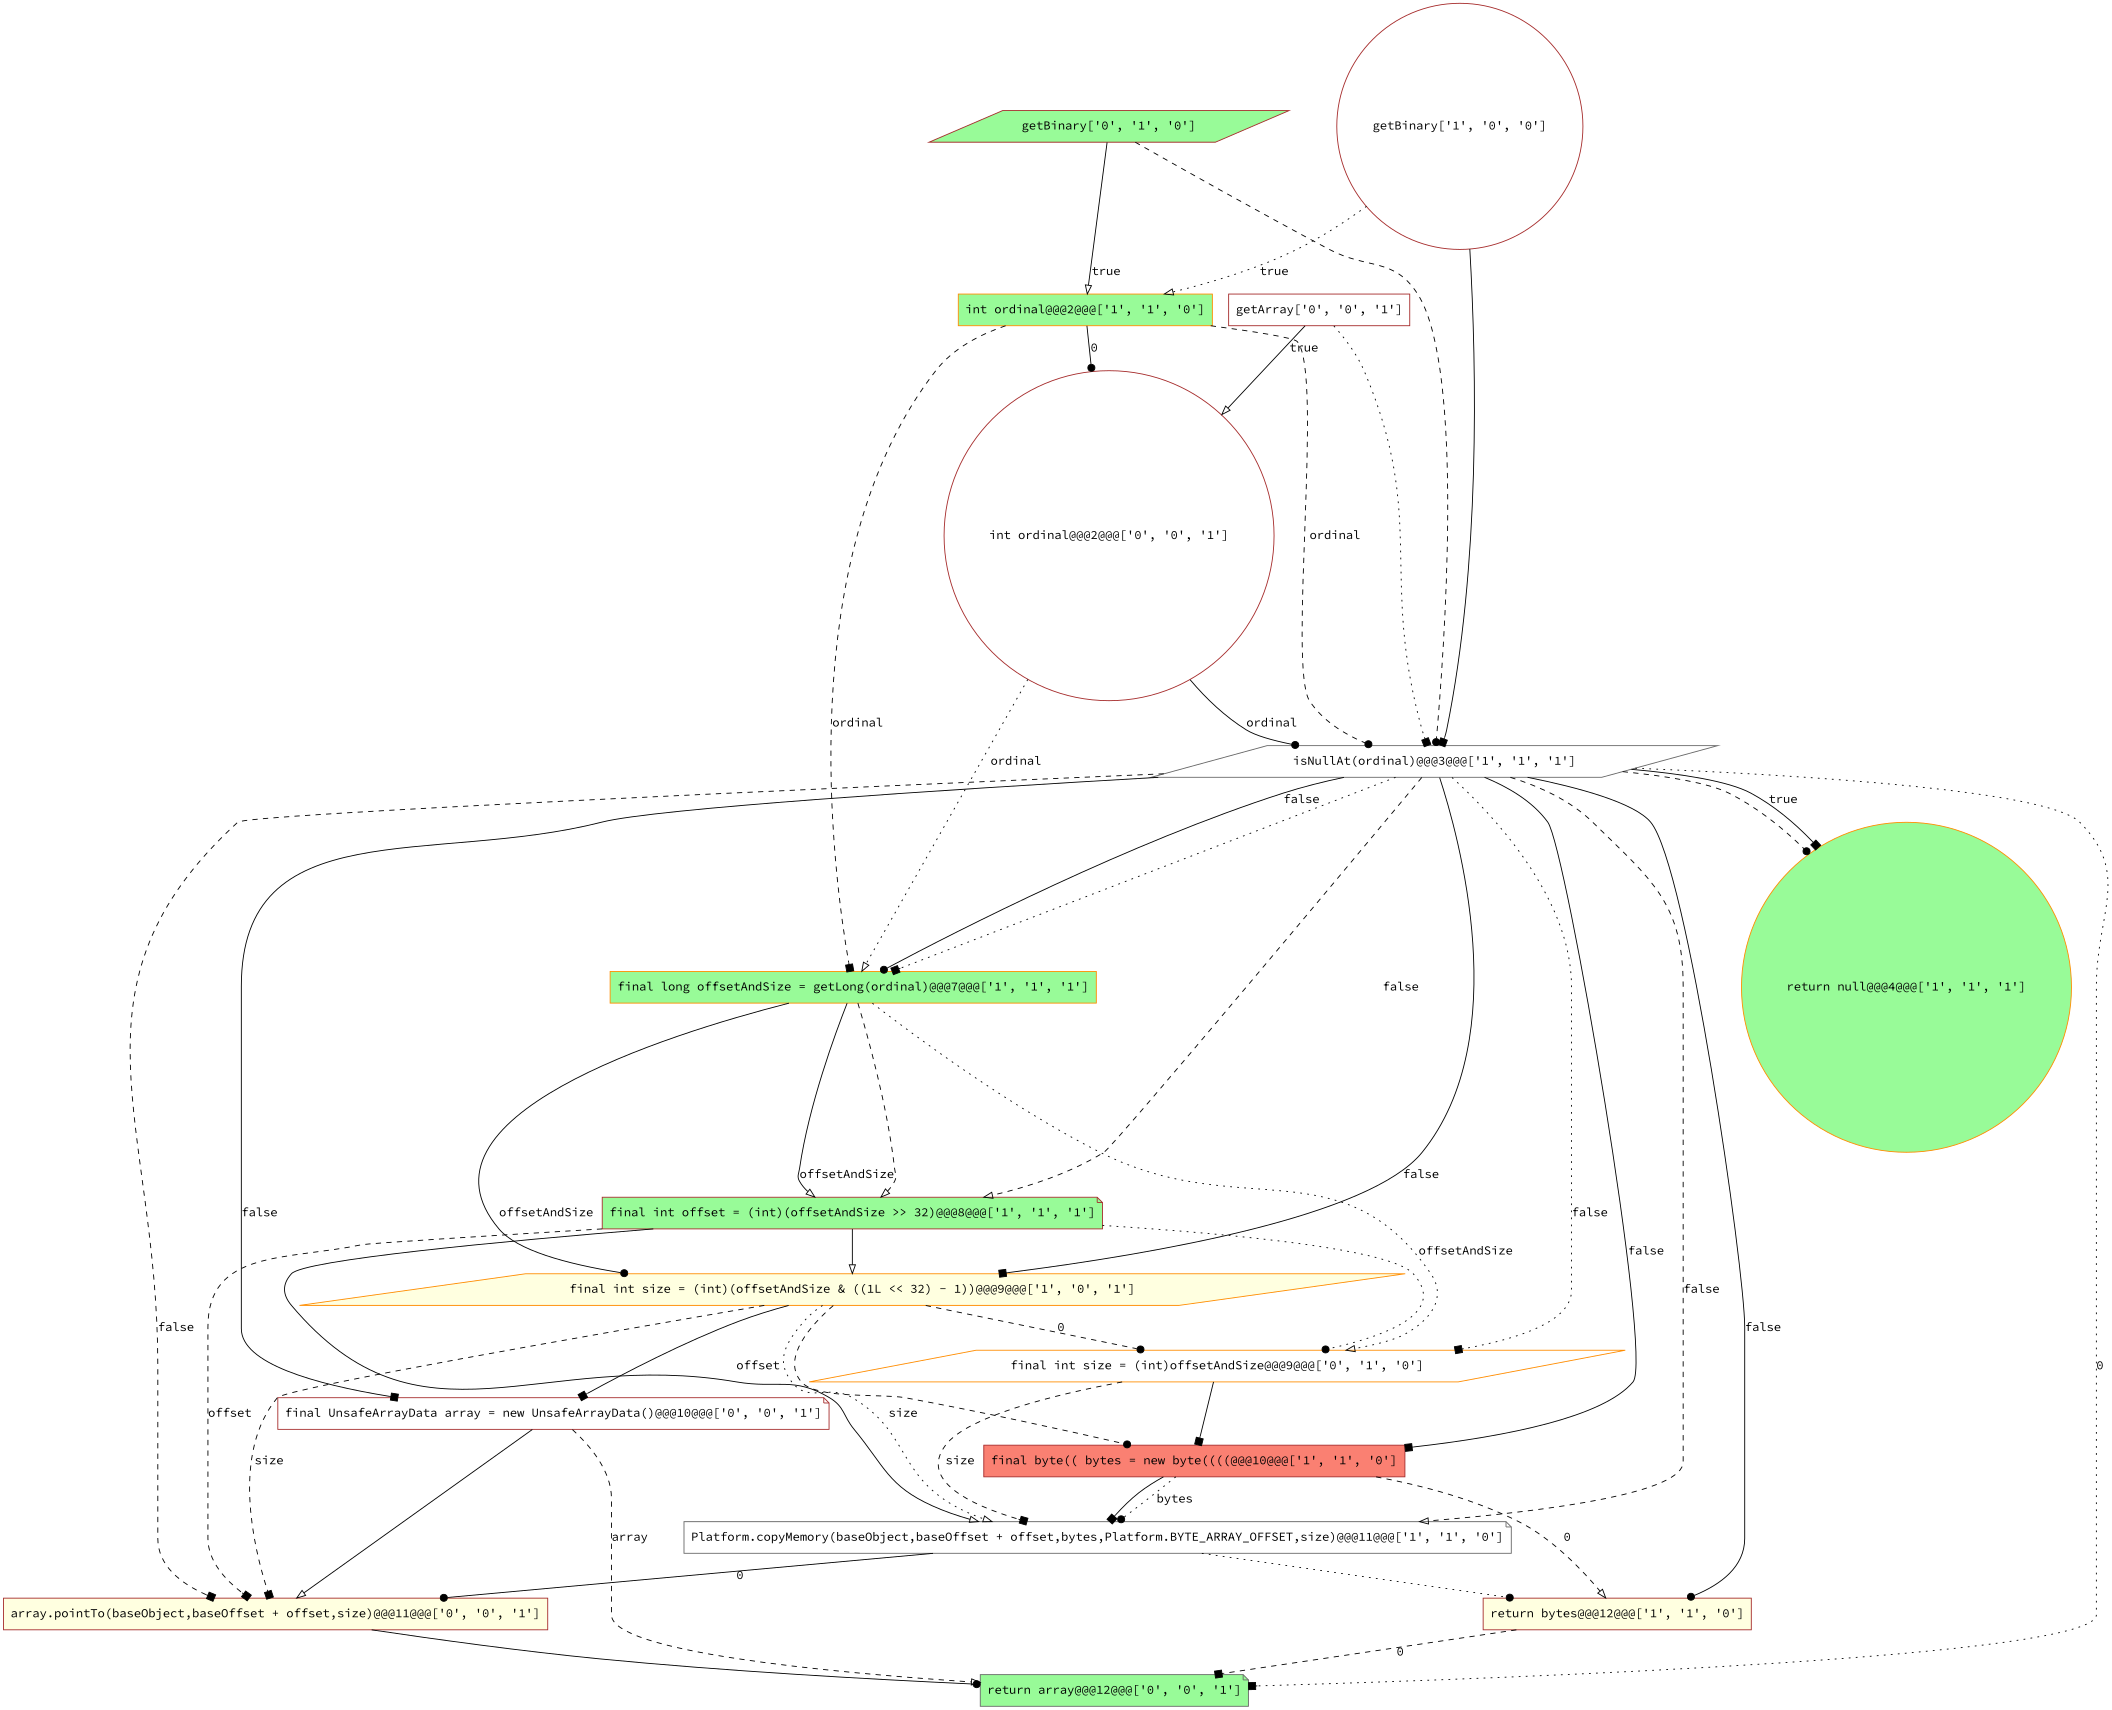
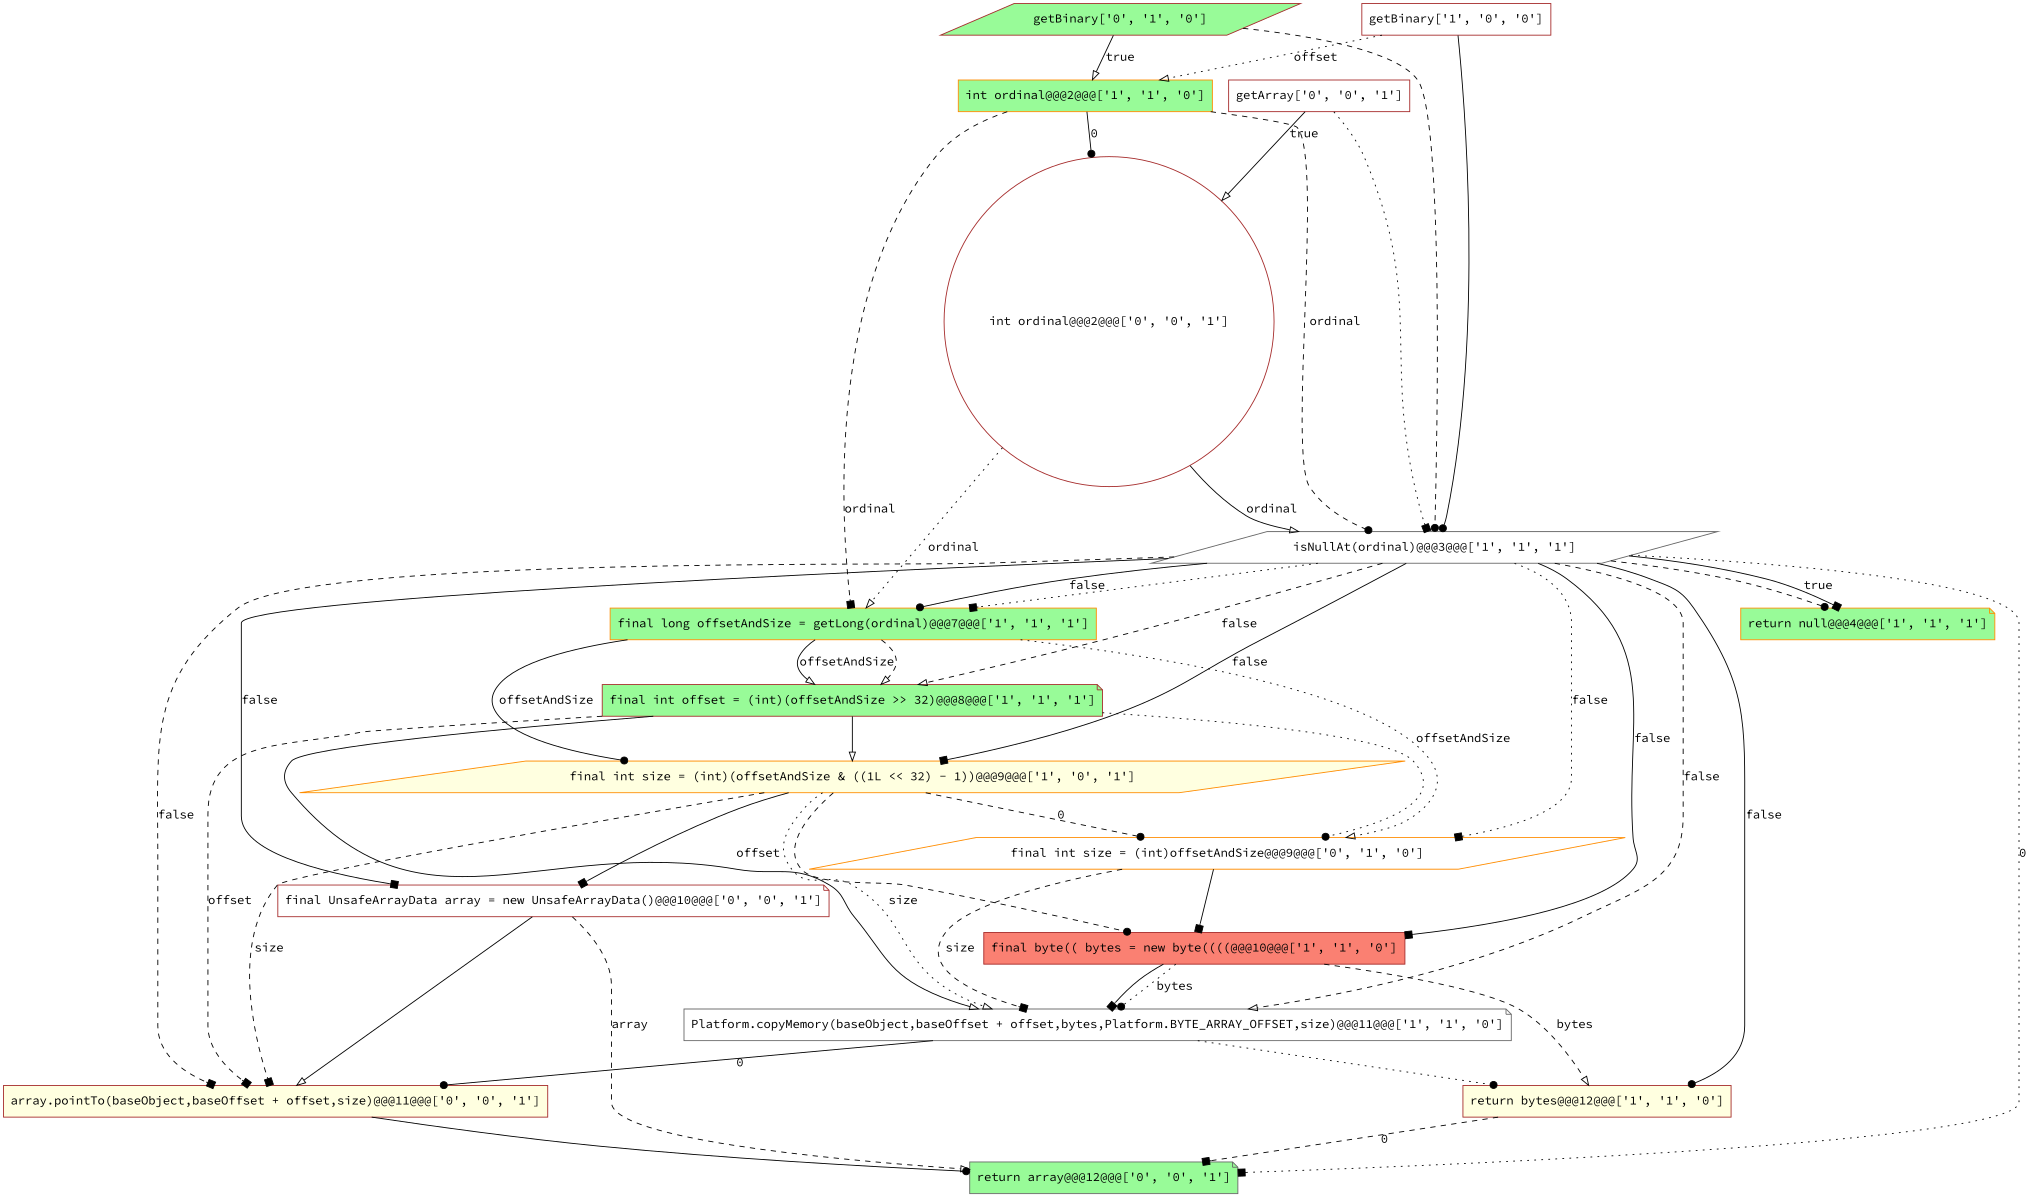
(1460, 126) -> (1456, 19)
(1274, 272) -> (1316, 58)
(1473, 494) -> (1469, 281)
(1235, 722) -> (1234, 507)
(1906, 987) -> (1868, 624)
(1568, 1537) -> (1575, 1025)
